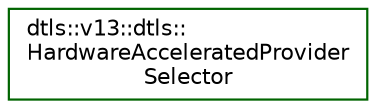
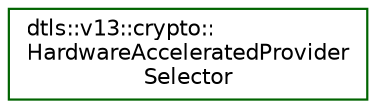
(188, 54) -> (188, 54)
